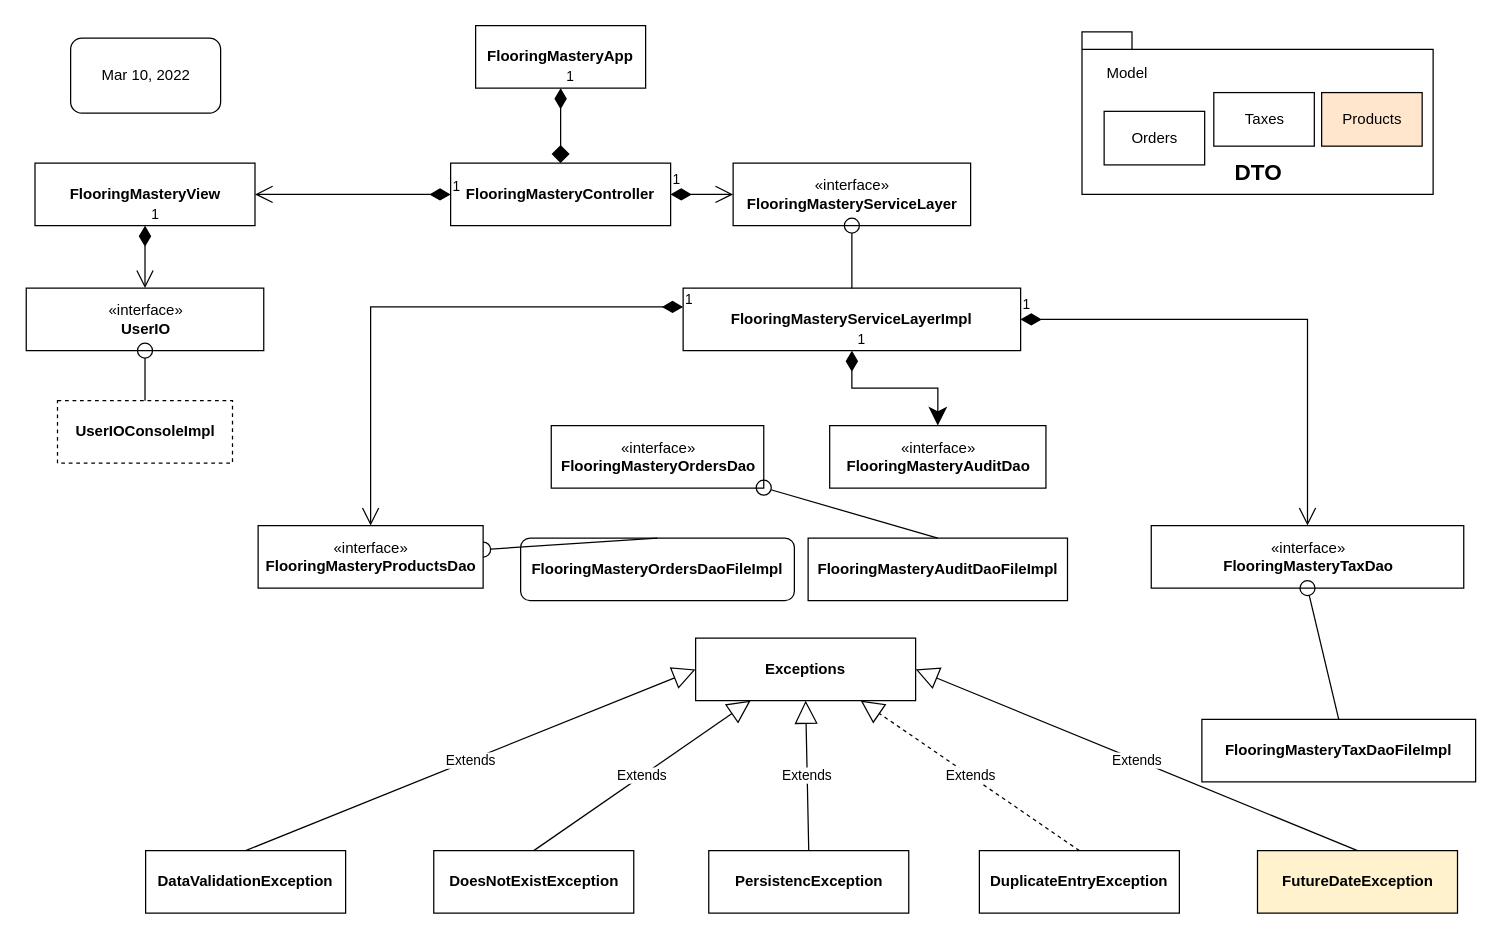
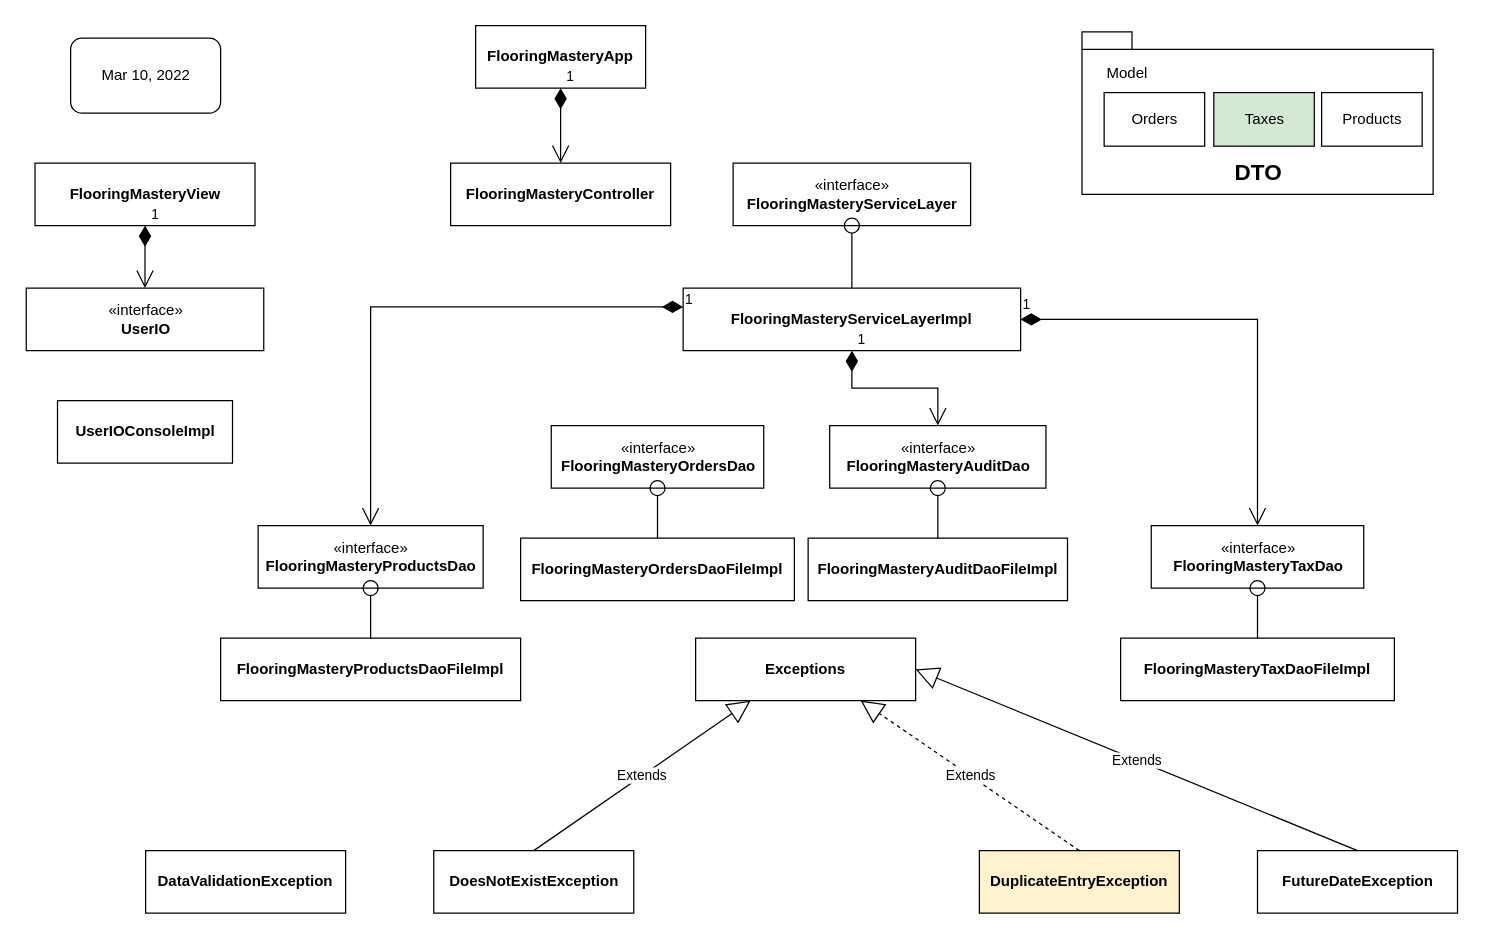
(1264, 119) -> (1264, 119)
(1372, 119) -> (1372, 119)
(1154, 138) -> (1154, 119)
(561, 145) -> (561, 152)
(344, 194) -> none
(710, 194) -> none
(145, 379) -> none
(938, 410) -> (938, 415)
(145, 432) -> (145, 432)
(855, 514) -> (938, 517)
(569, 544) -> (658, 517)
(1308, 557) -> (1258, 557)
(658, 569) -> (658, 569)
none -> (371, 617)
none -> (371, 669)
(1339, 751) -> (1258, 669)
(460, 764) -> none
(807, 787) -> none
(809, 882) -> none
(1079, 882) -> (1079, 882)
(1358, 882) -> (1358, 882)
